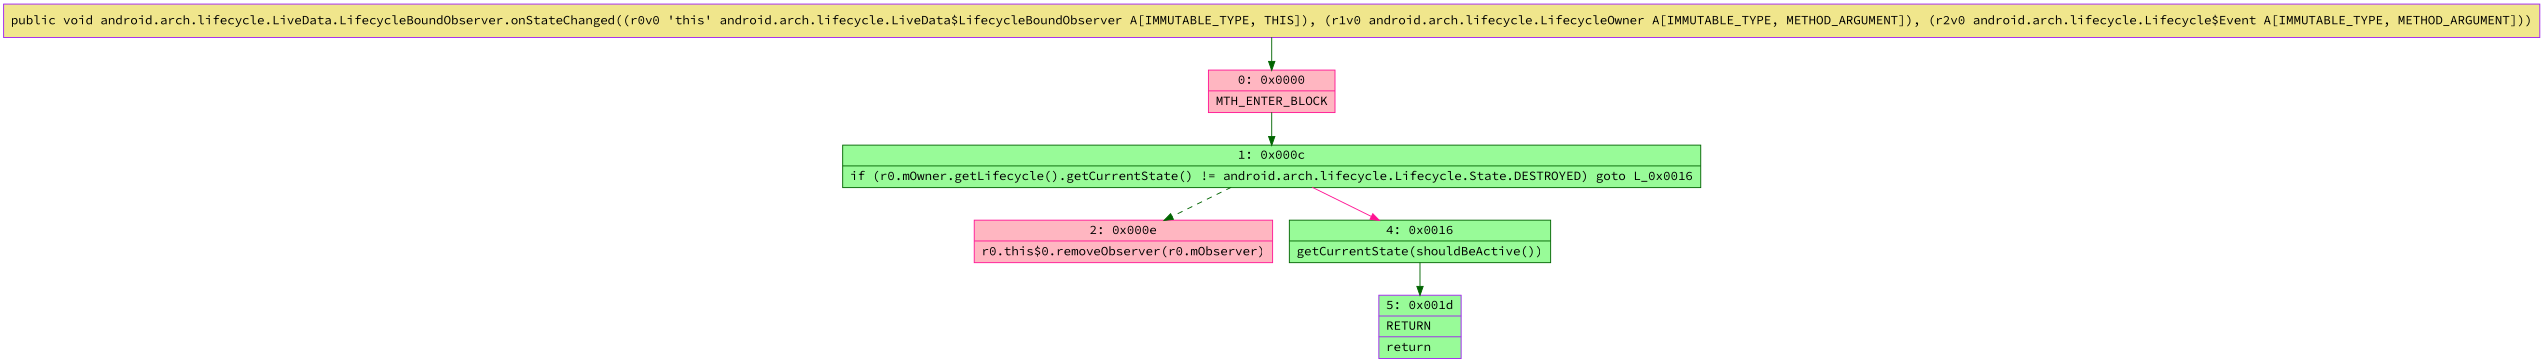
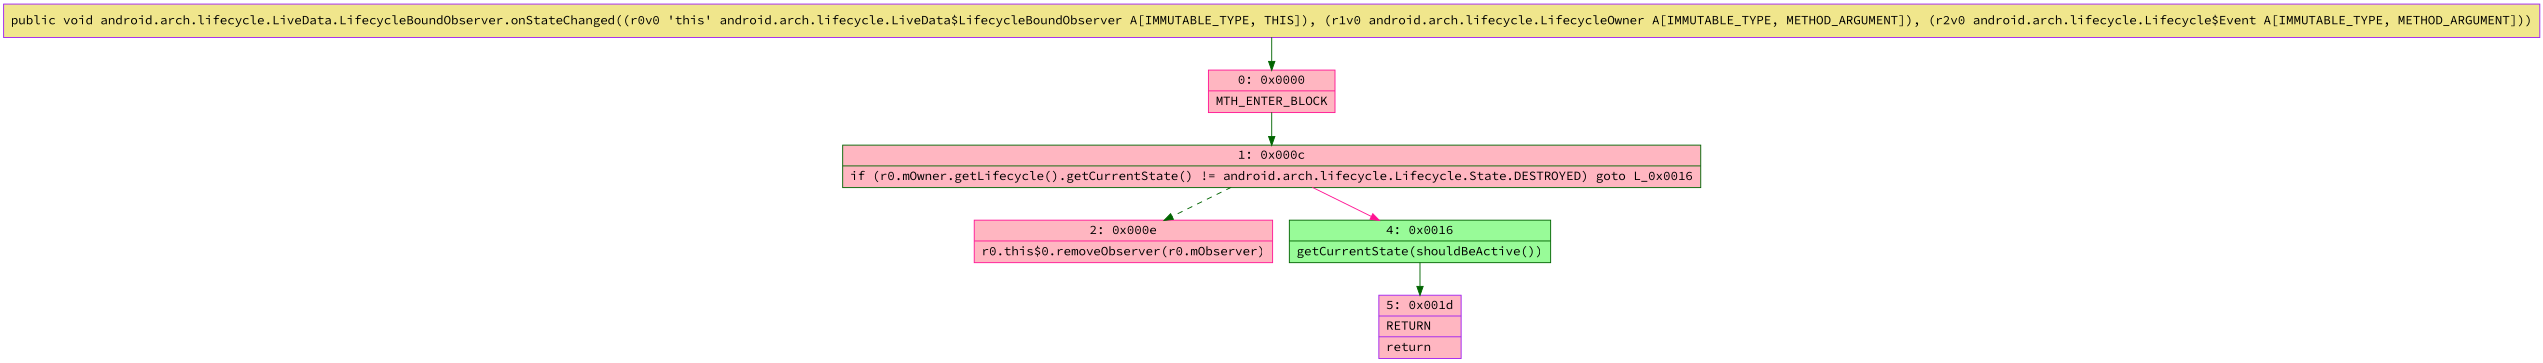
(1272, 166) -> (1272, 166)
(1420, 327) -> (1420, 327)
